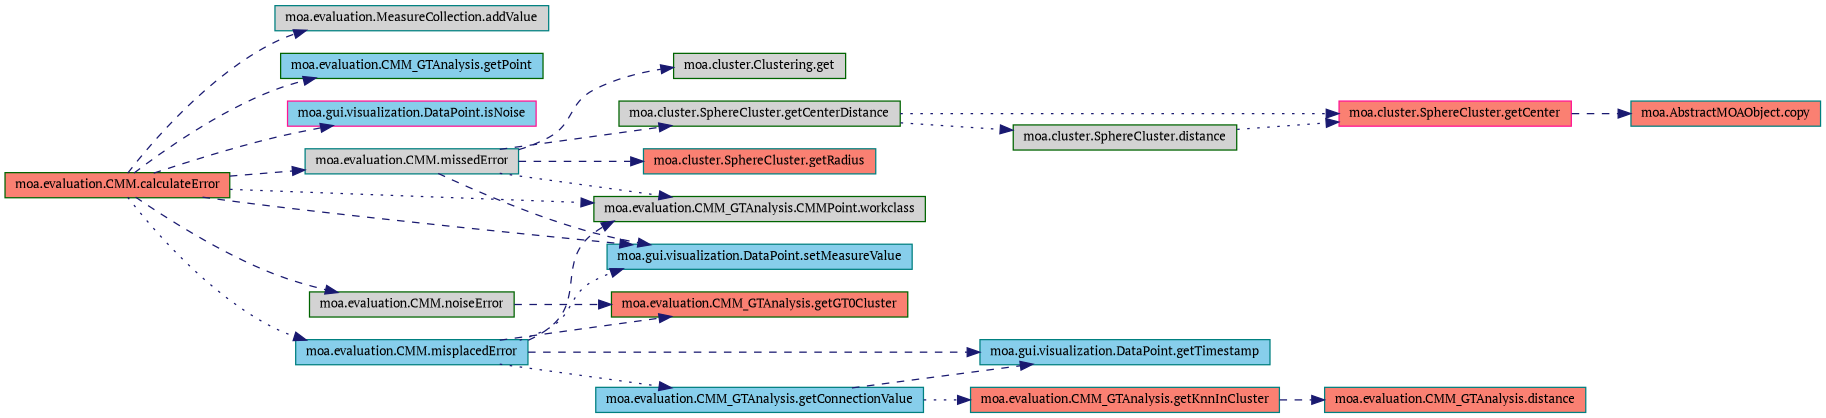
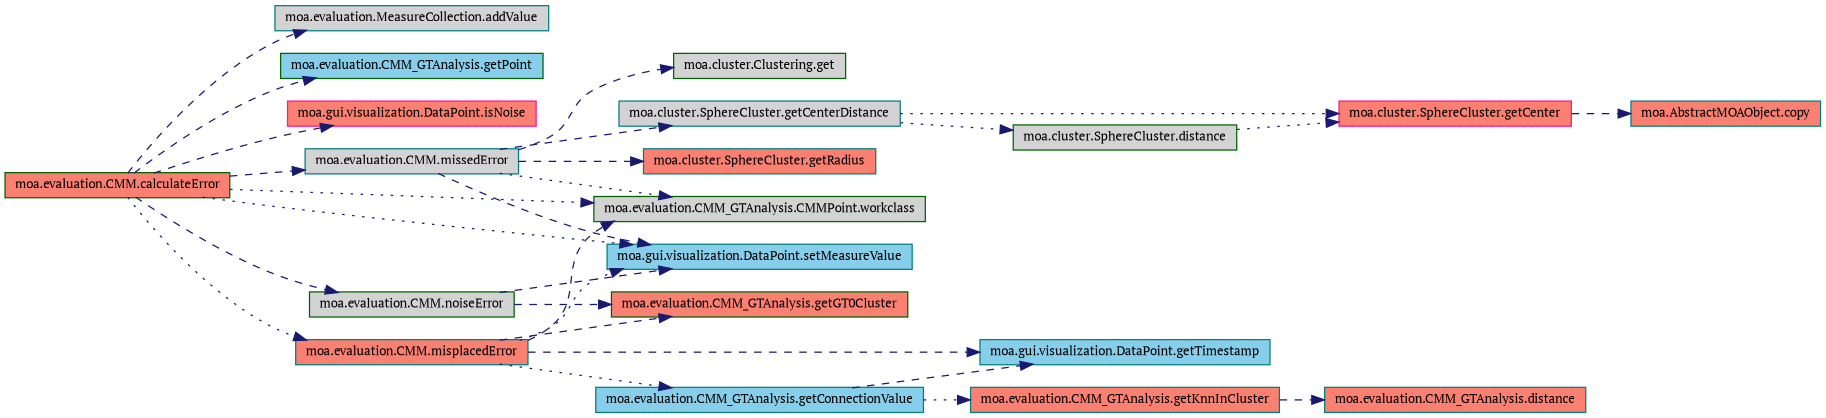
(412, 114) -> (412, 114)
(760, 114) -> (760, 114)
(411, 222) -> (411, 222)
none -> (560, 284)
(412, 352) -> (412, 352)
